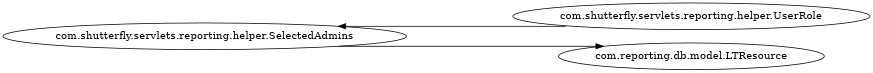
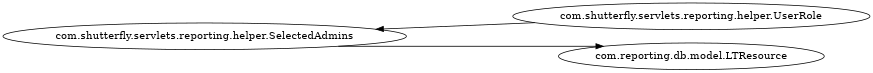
(456, 26) -> (459, 26)
